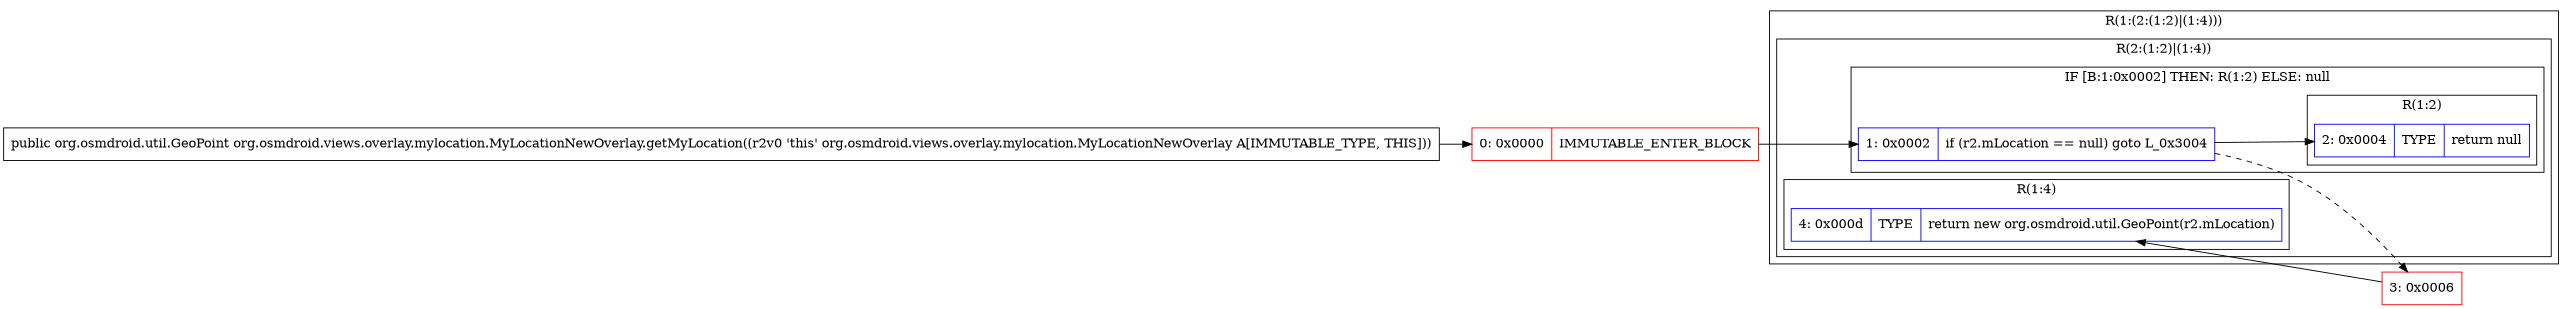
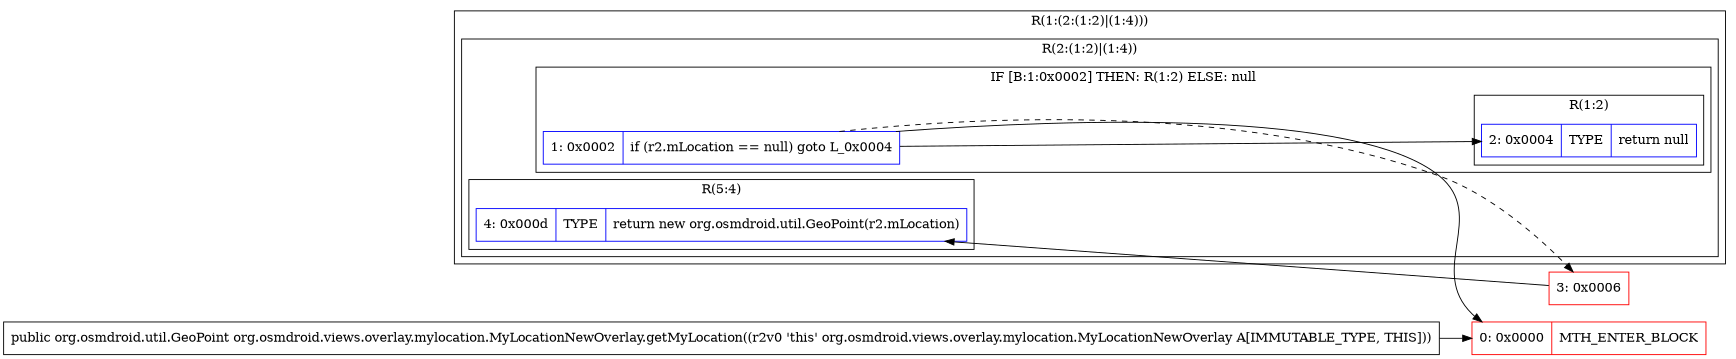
(1655, 144) -> (1629, 338)
(1804, 144) -> (1265, 128)
(2076, 144) -> (761, 147)
(2037, 190) -> (721, 190)
